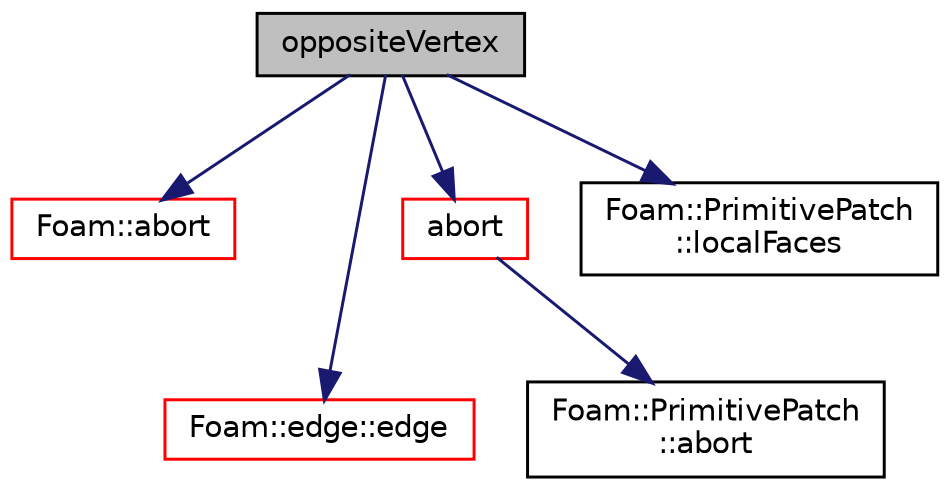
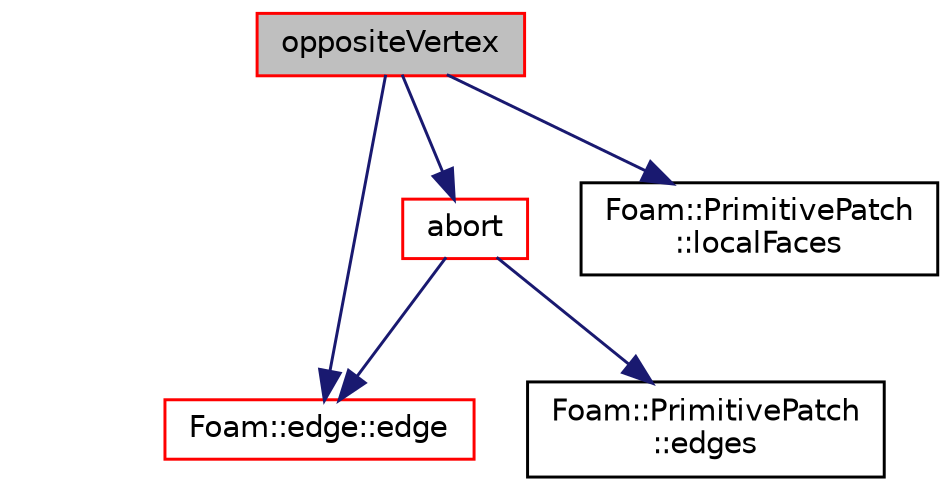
(391, 45) -> (391, 45)
(123, 229) -> none
none -> (402, 317)
(706, 429) -> (706, 429)
